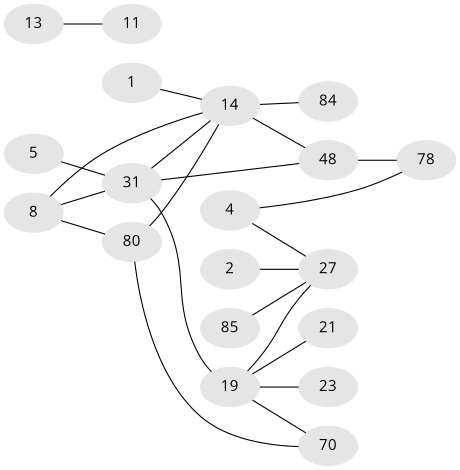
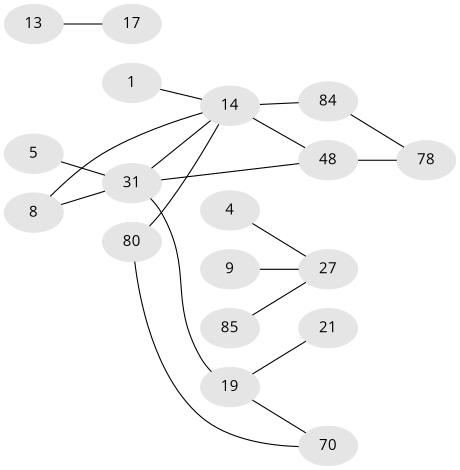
(132, 24) -> (132, 24)
(333, 196) -> (377, 131)
(83, 227) -> none
(230, 269) -> (230, 269)
(279, 328) -> none
(328, 387) -> none
